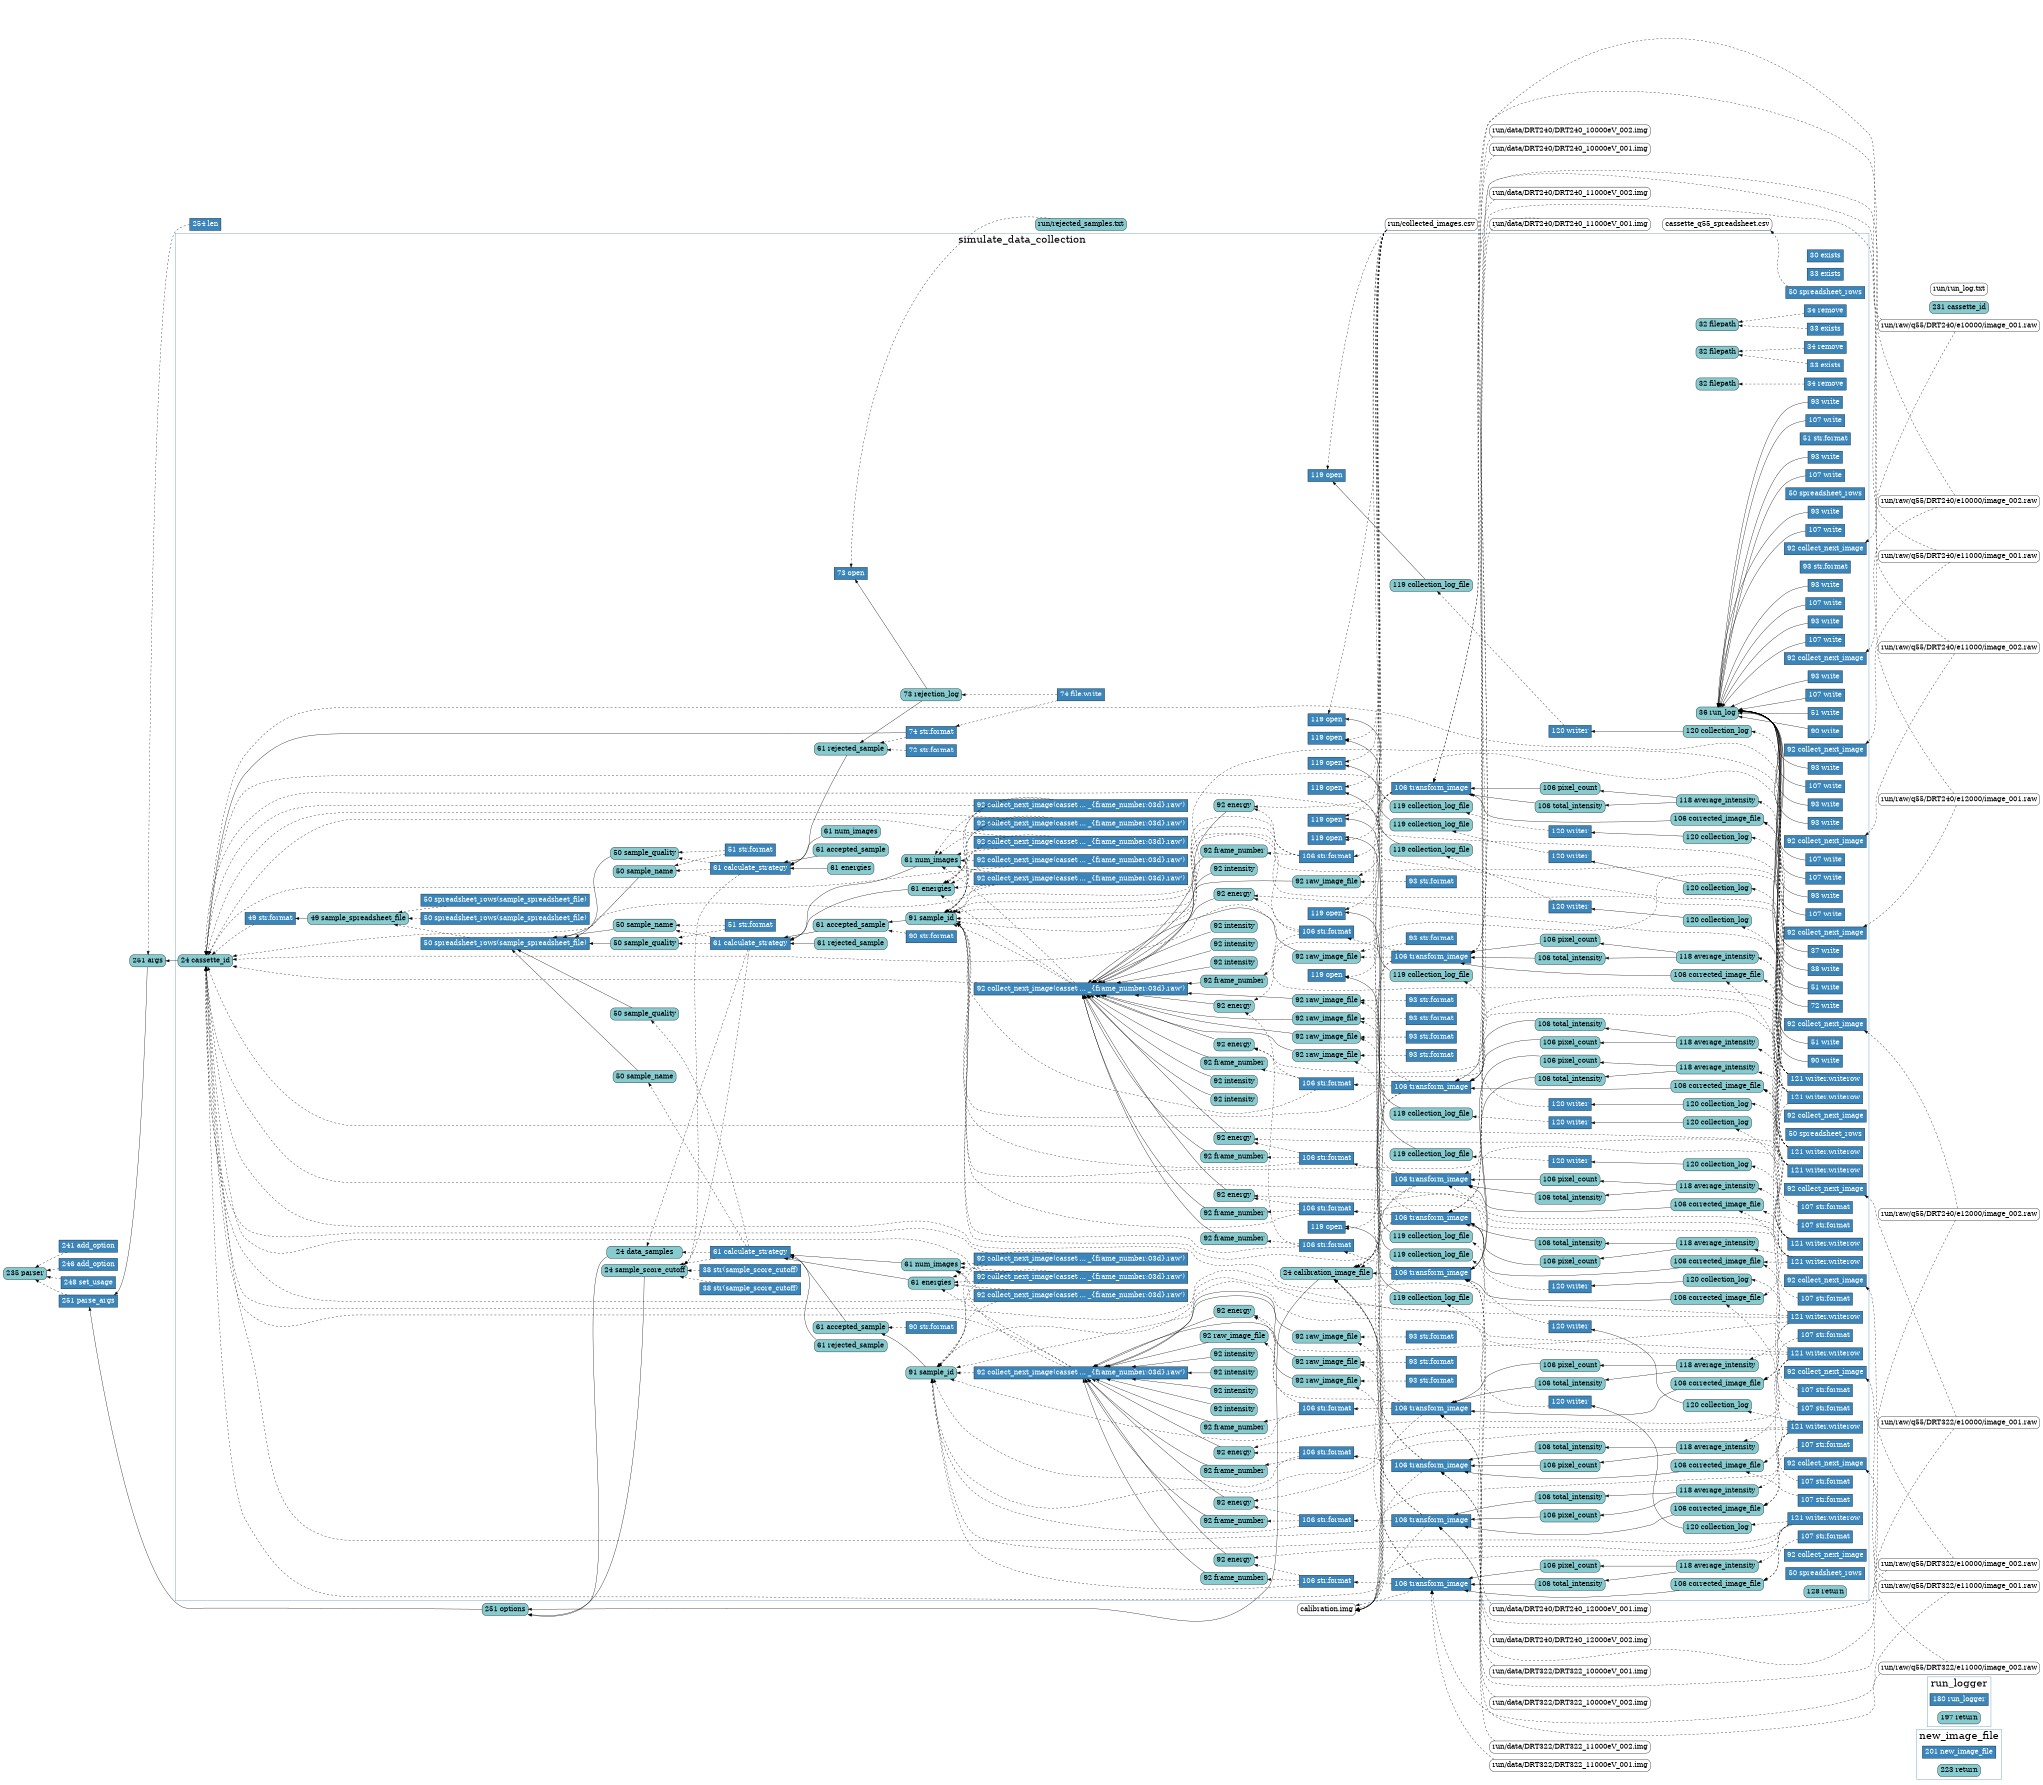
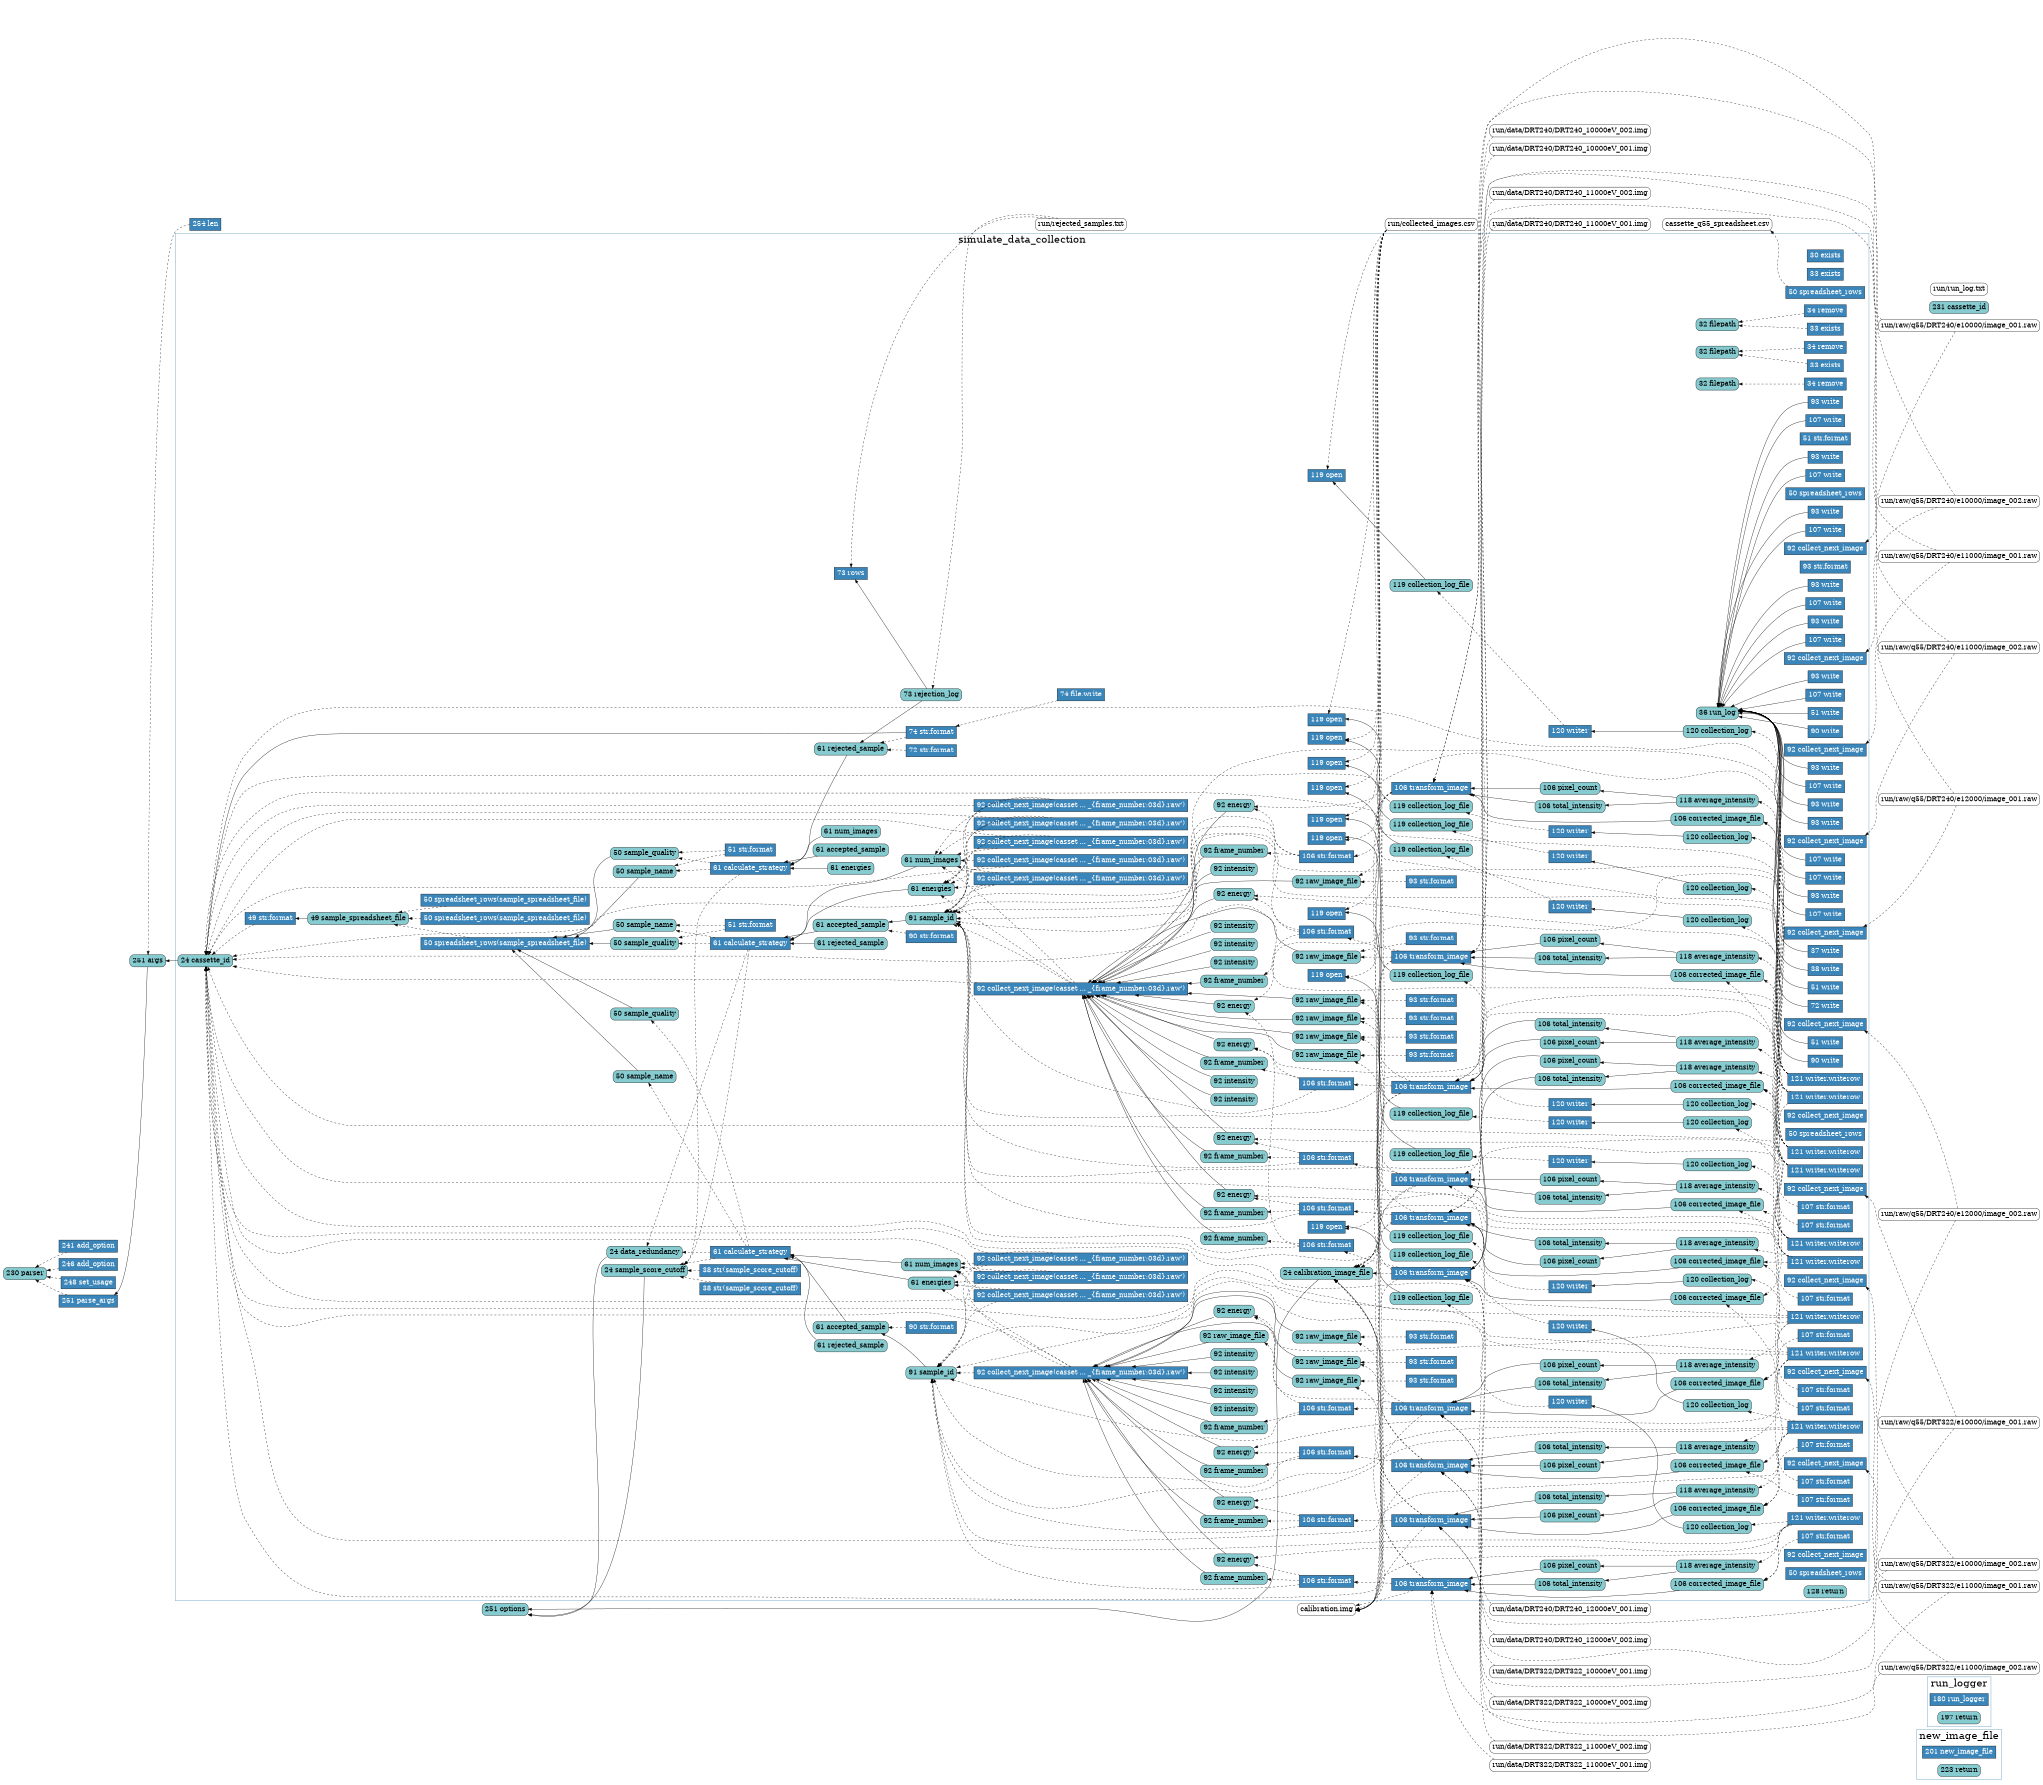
(1081, 224) -> (1081, 224)
(851, 573) -> (851, 573)
(1011, 695) -> (962, 415)
(645, 1252) -> (645, 1252)
(25, 1274) -> (25, 1274)
(176, 1603) -> none
